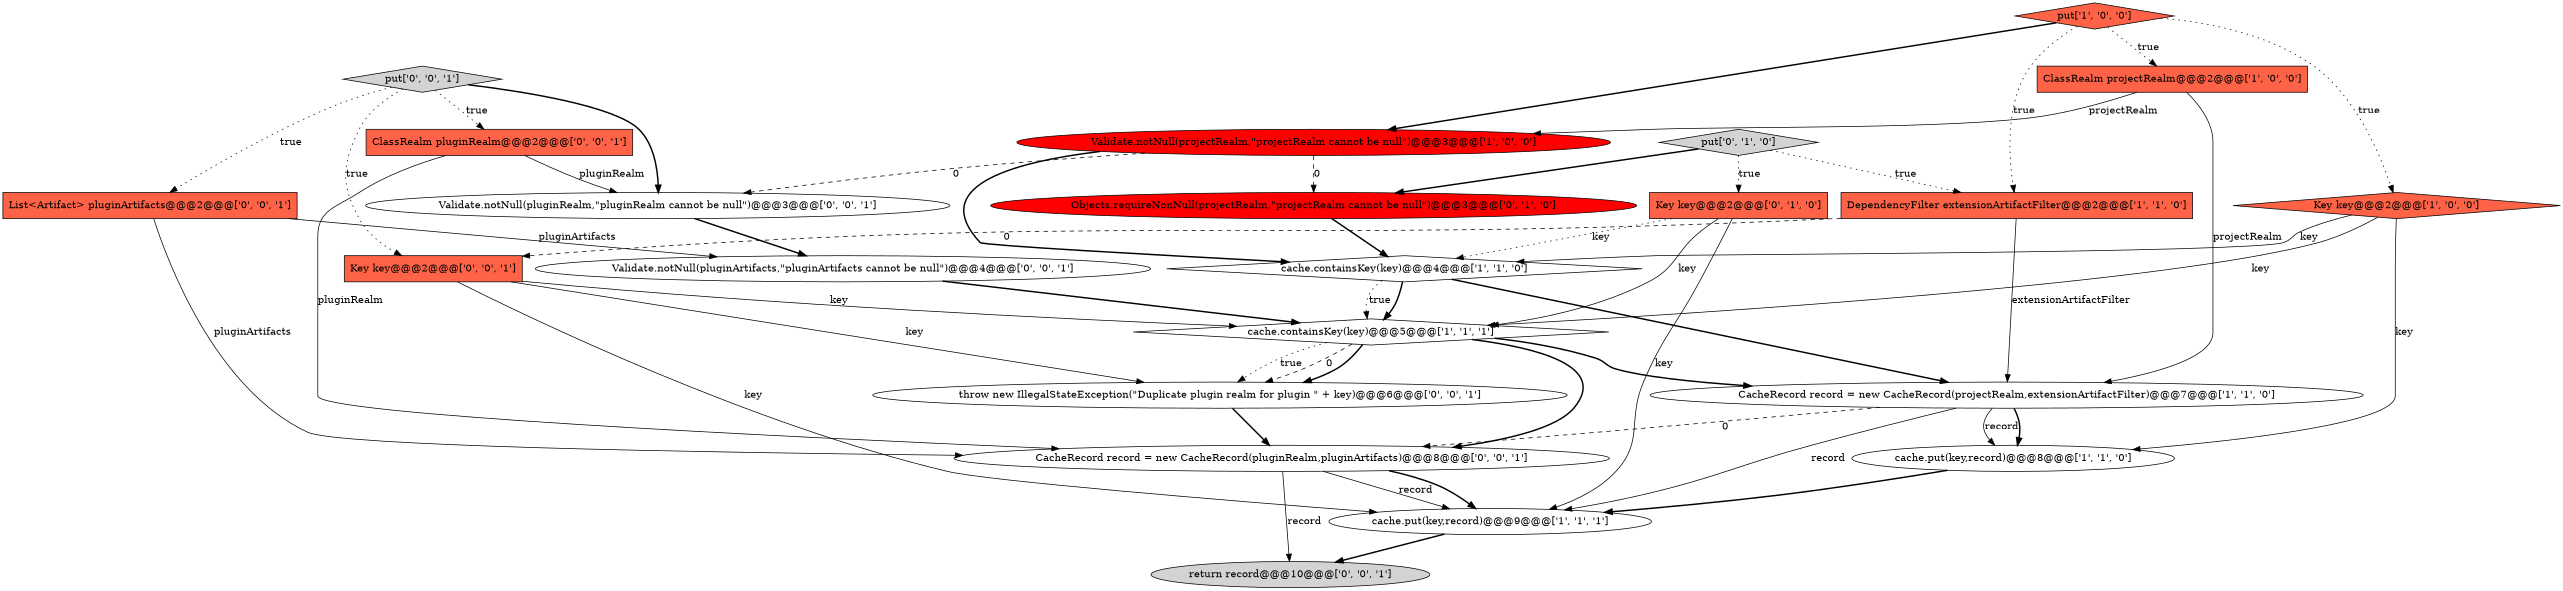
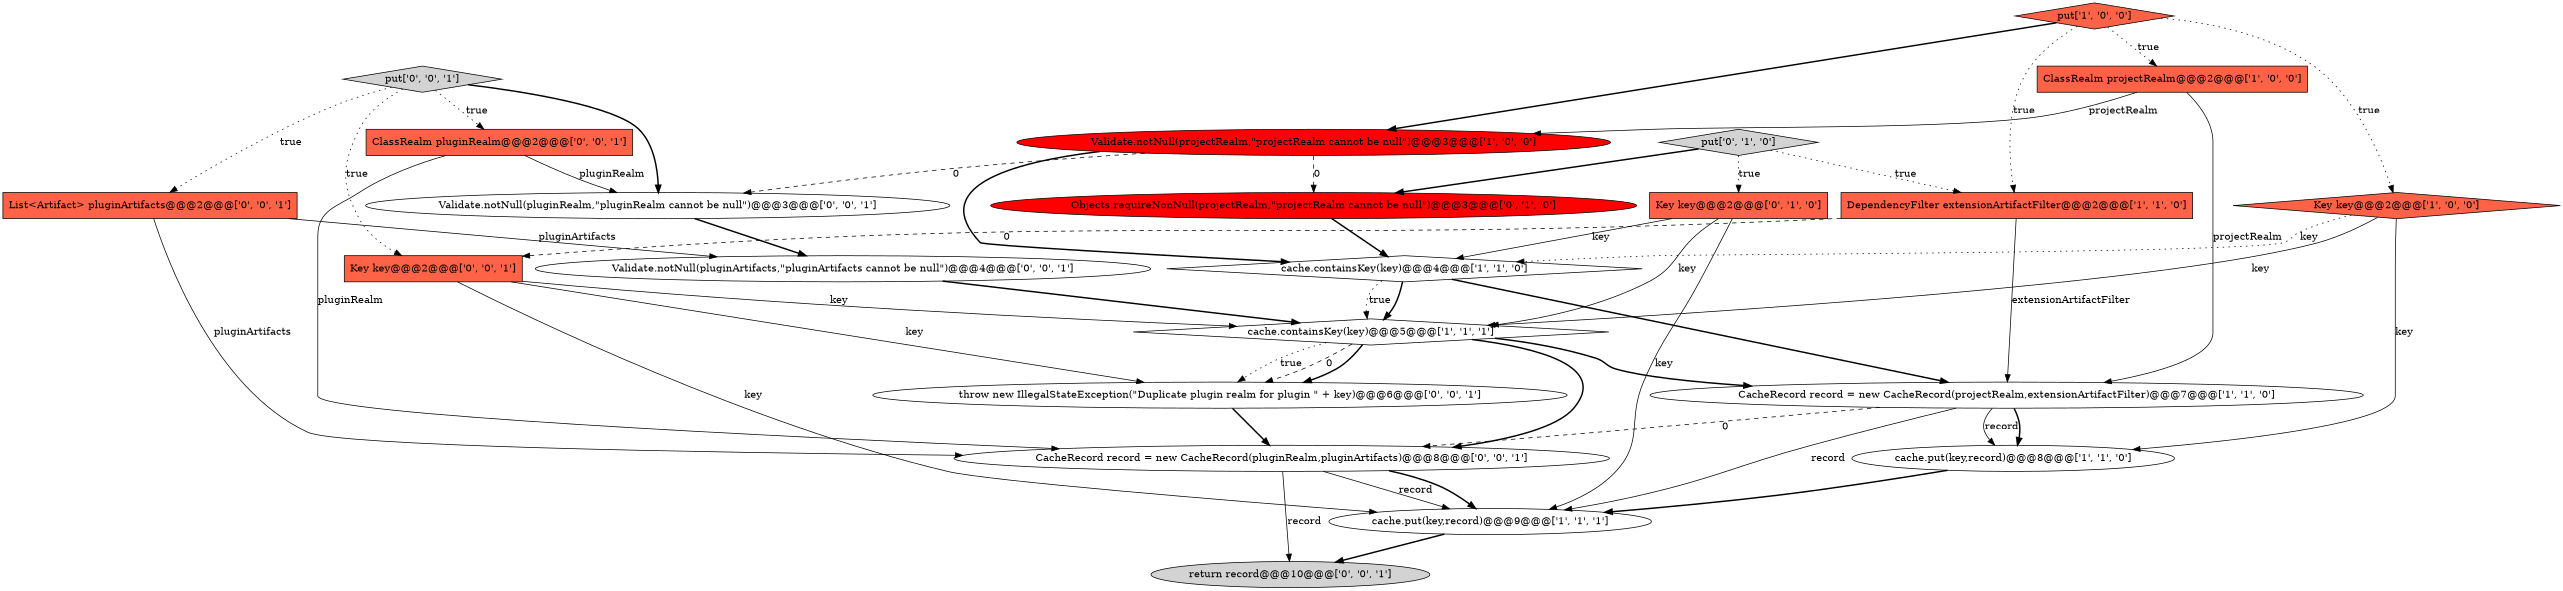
(1567, 238) -> (1567, 238)
(1941, 253) -> (1941, 253)
